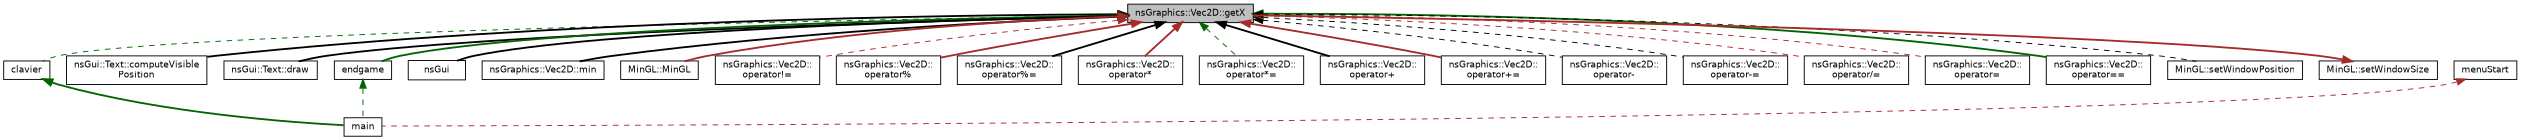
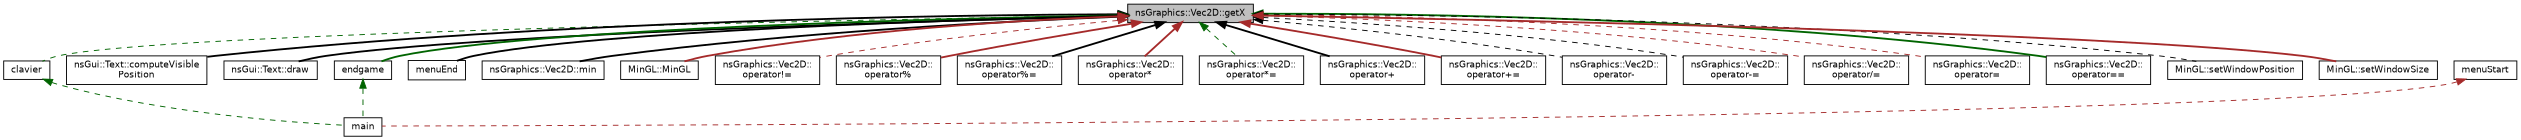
(2017, 36) -> (2042, 38)
(437, 70) -> (437, 70)
(197, 111) -> (197, 111)
